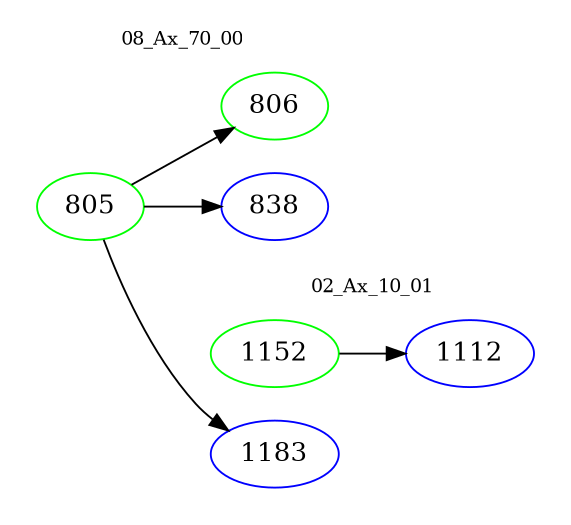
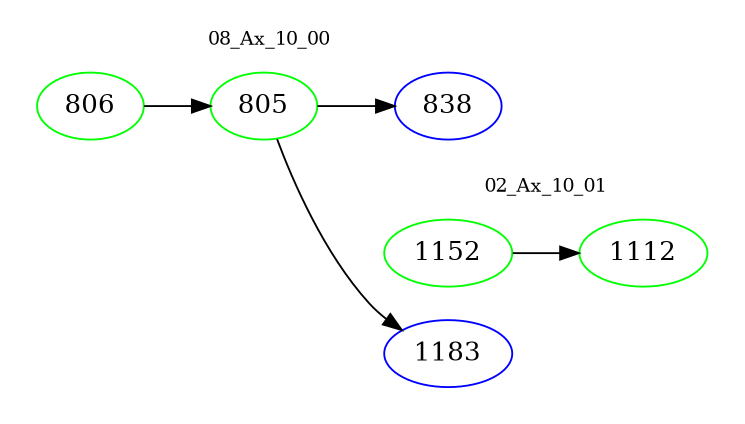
(183, 40) -> (269, 40)
(174, 161) -> (168, 106)
(470, 354) -> (643, 253)
